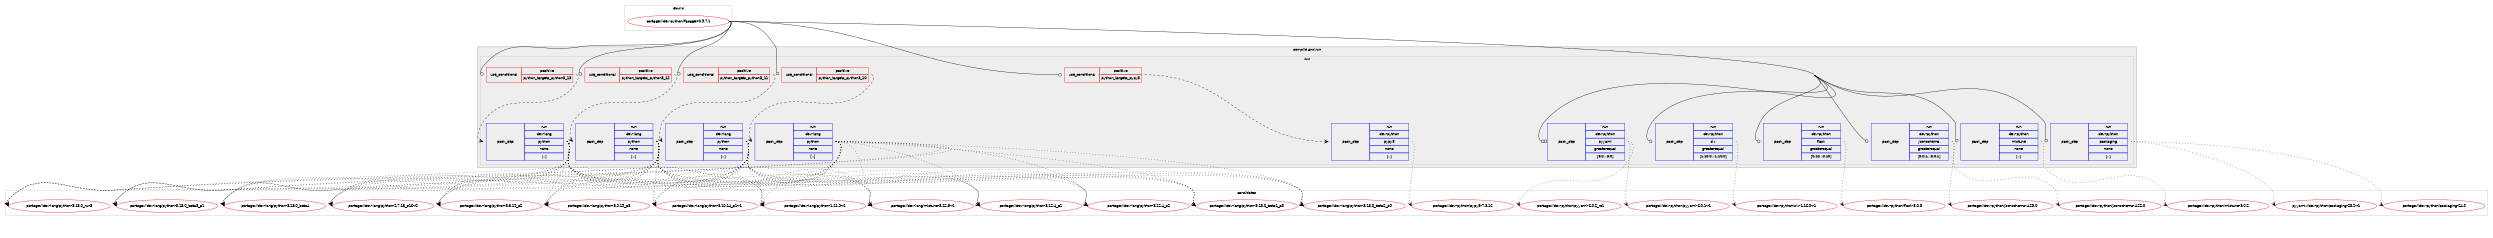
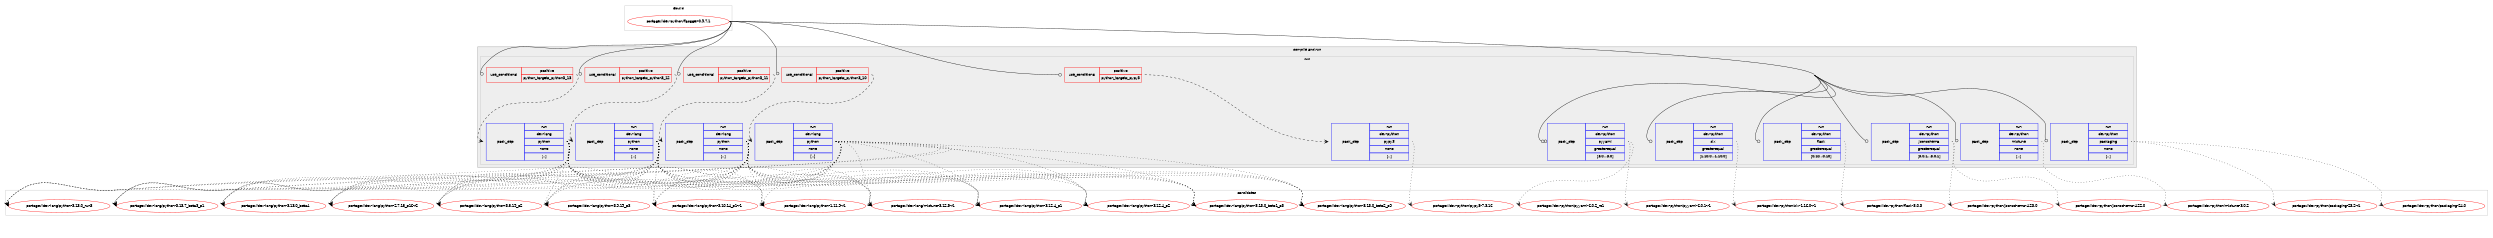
(167, 206) -> (167, 206)
(2326, 206) -> (2326, 206)
